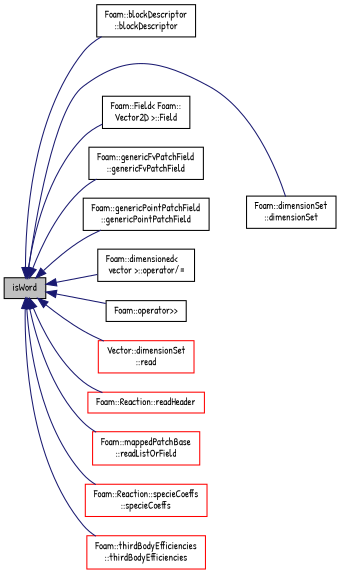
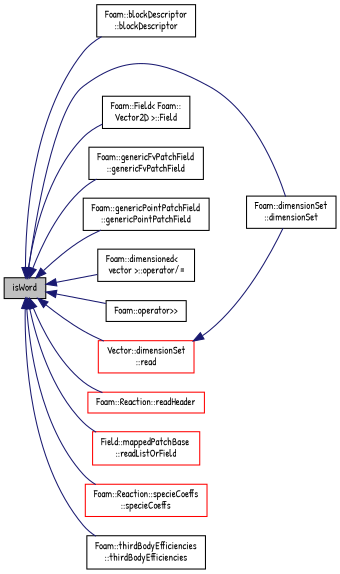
none -> (249, 287)
(146, 448) -> (146, 448)
(146, 552) -> (146, 552)
